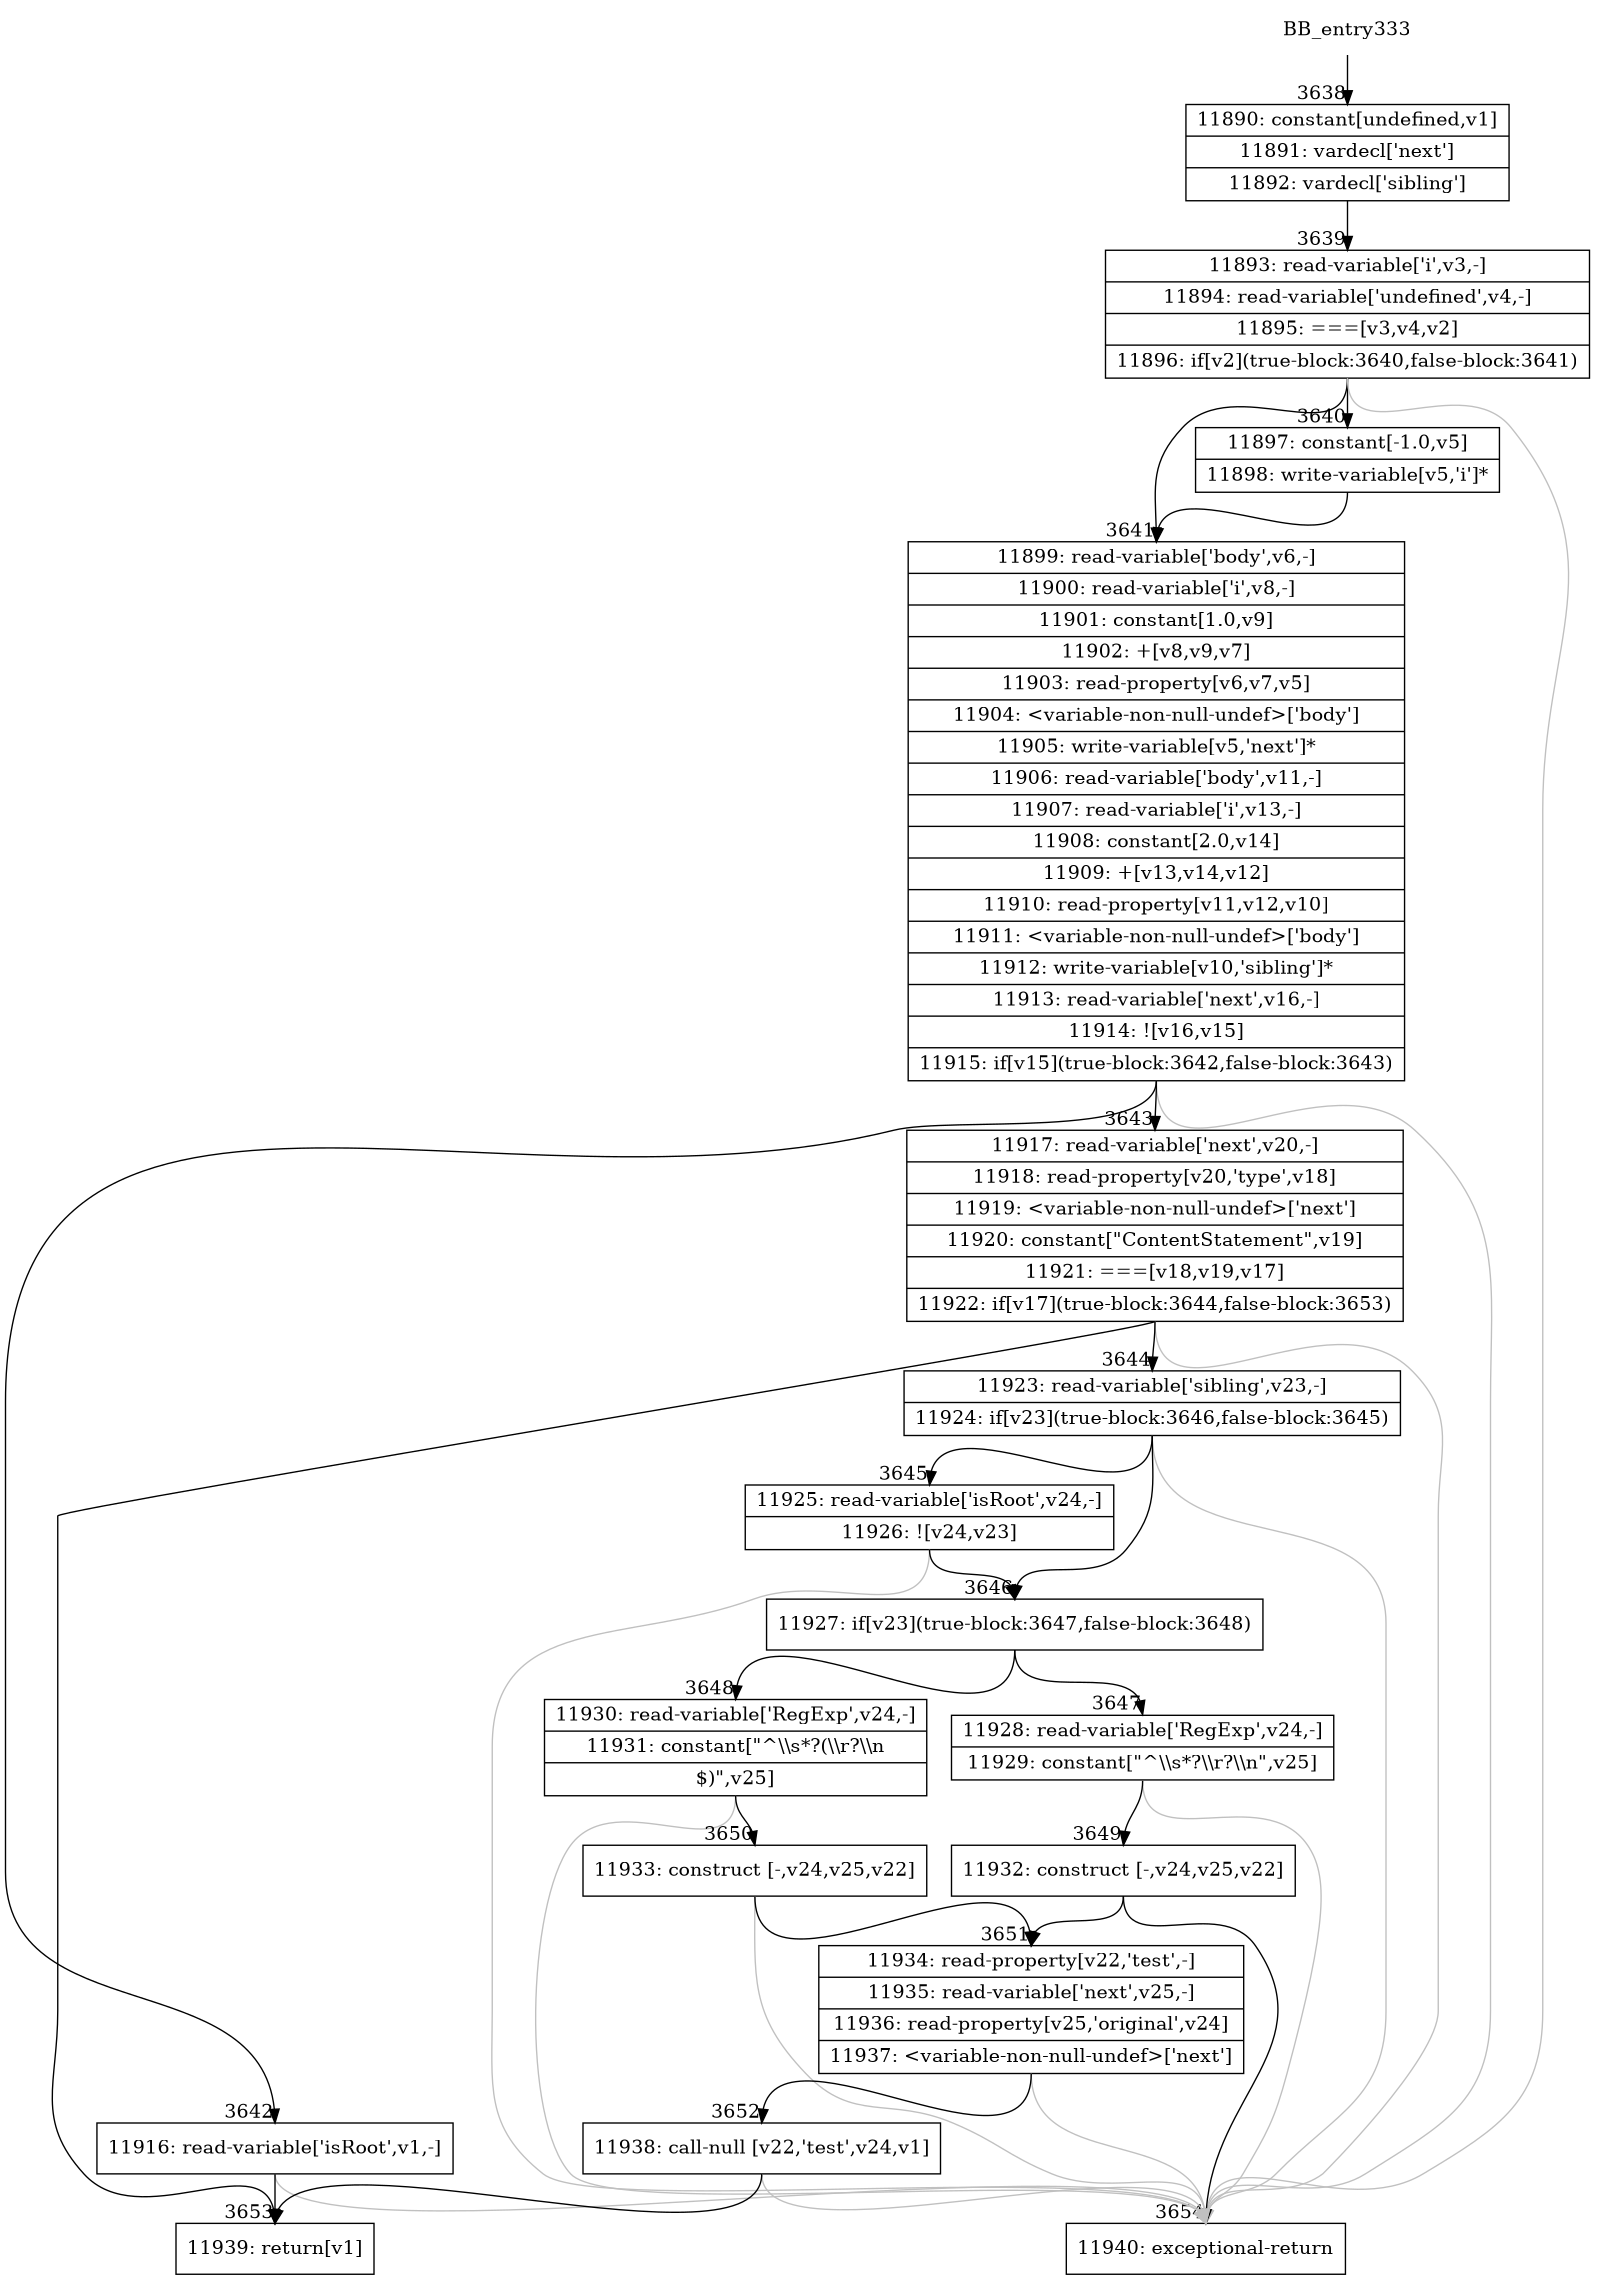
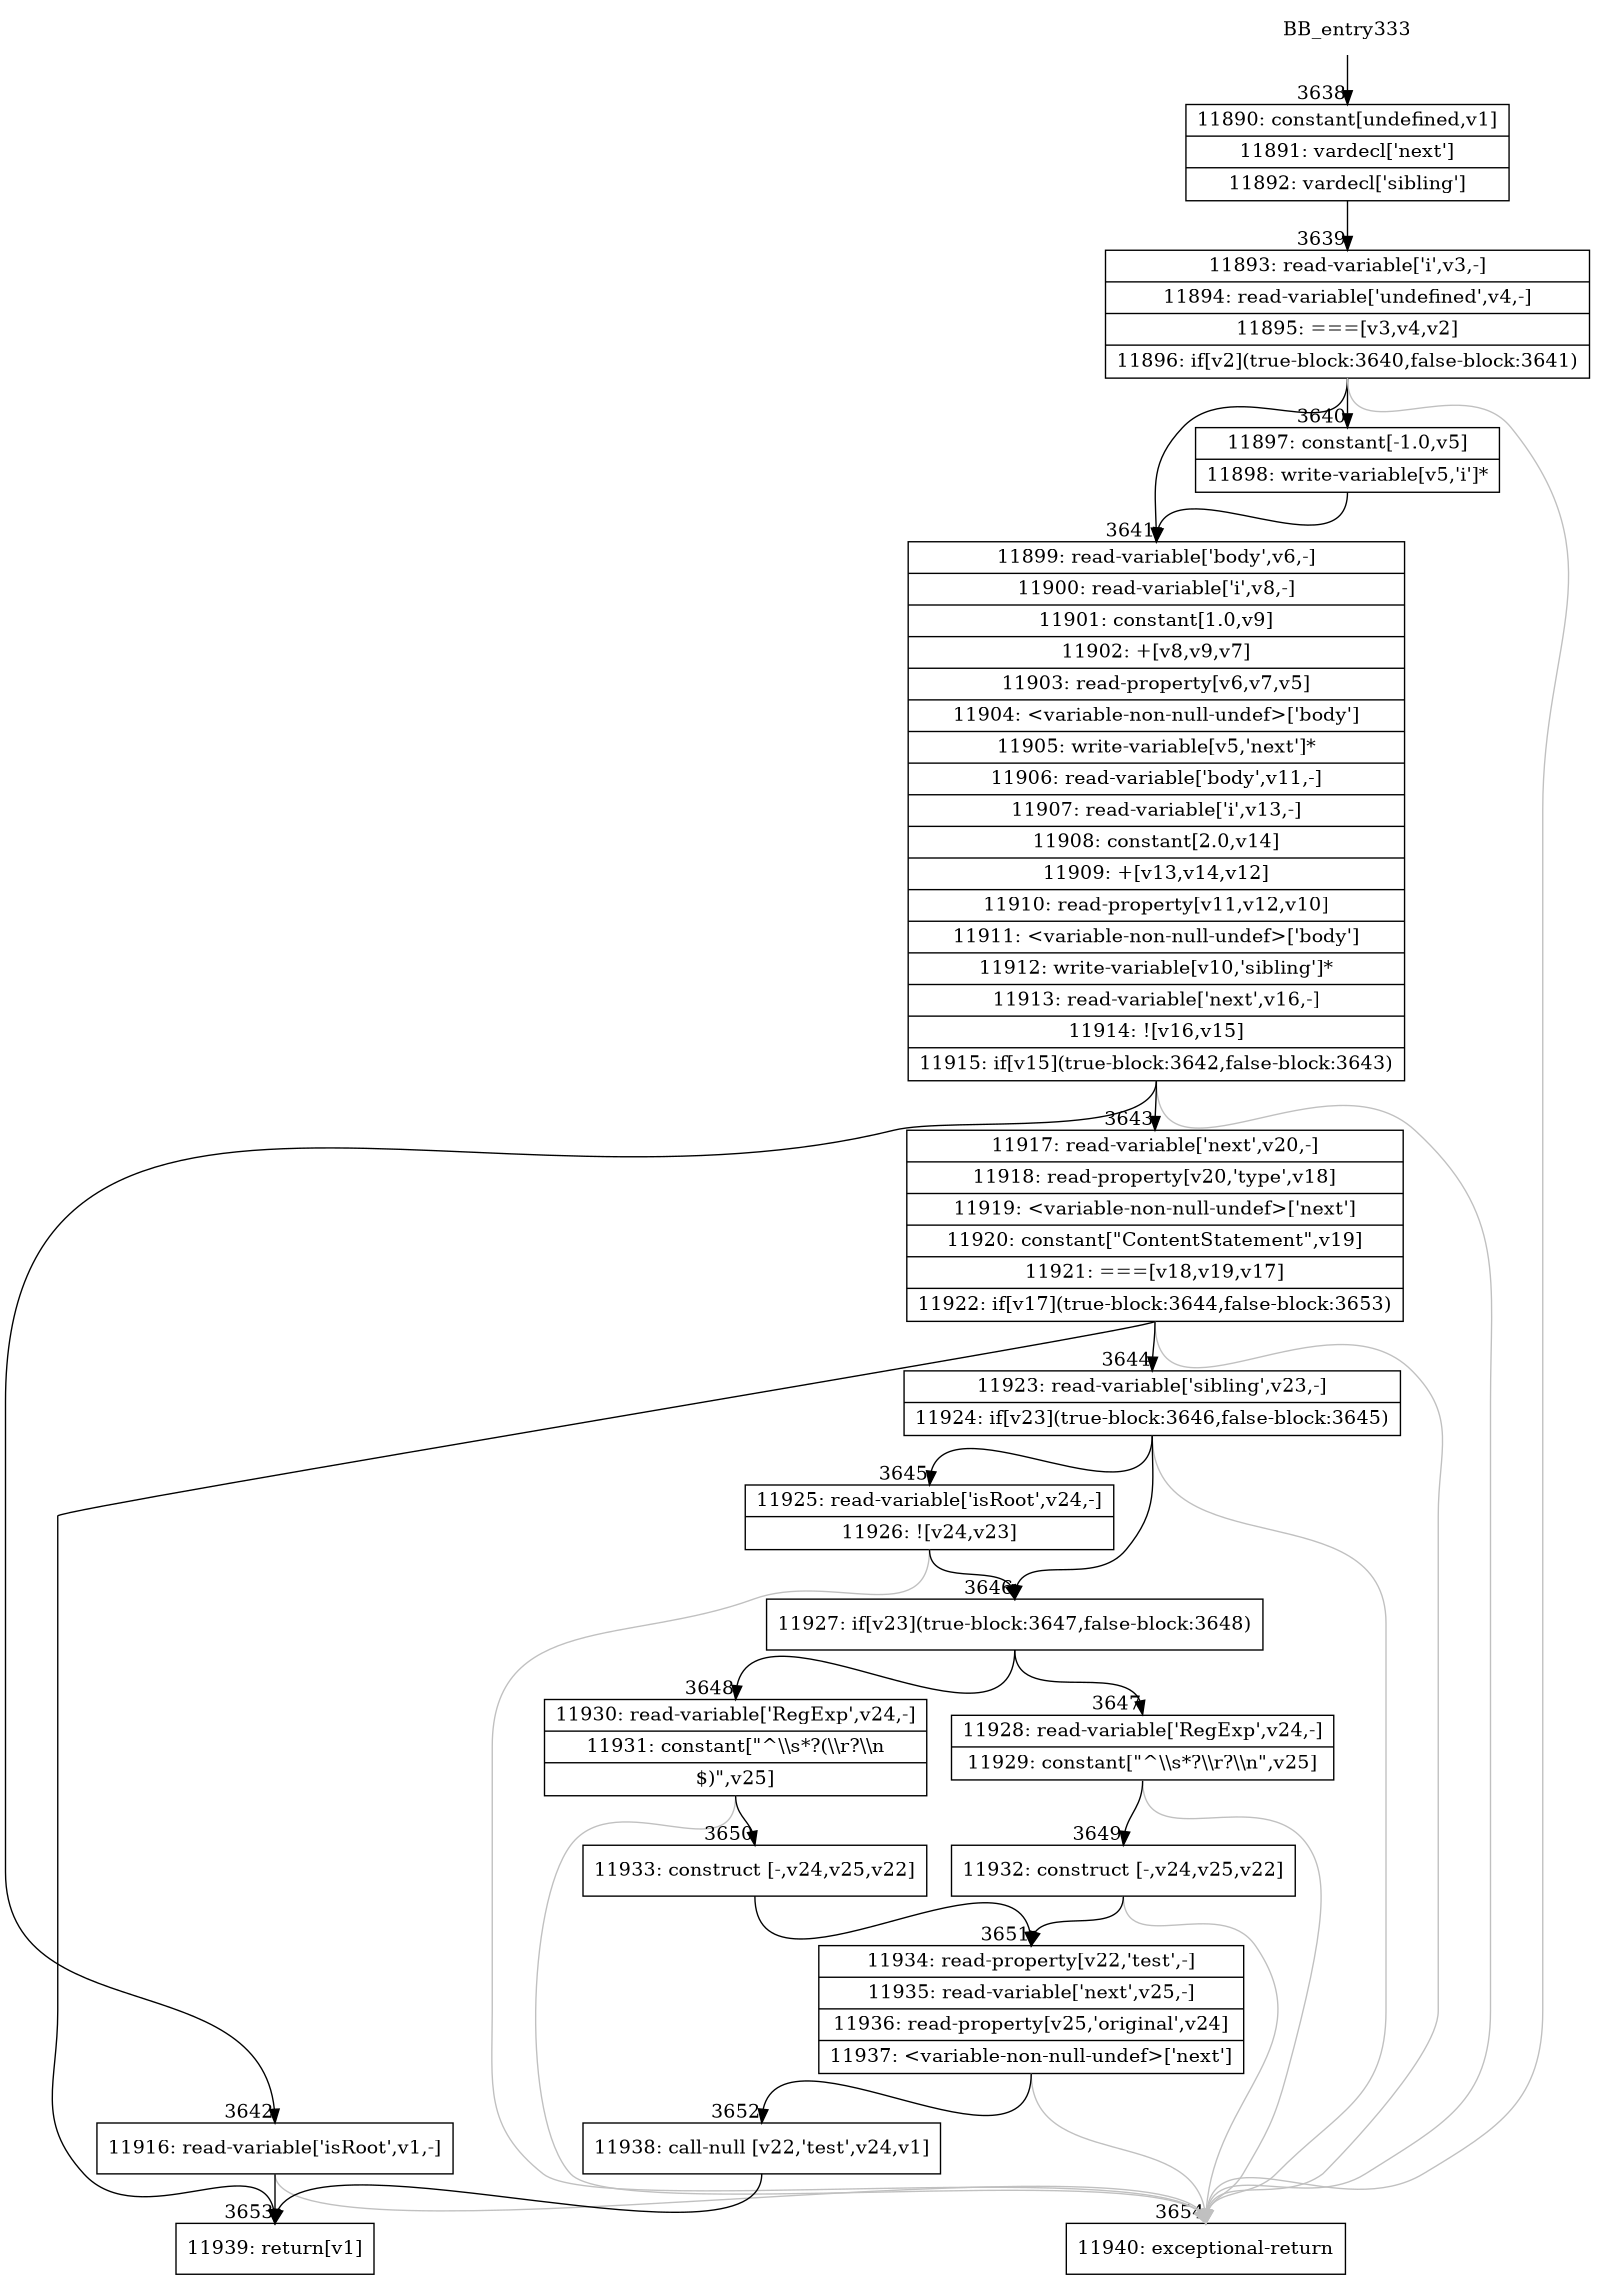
(1277, 2004) -> (1277, 2004)
(918, 2113) -> none
(977, 2199) -> none
